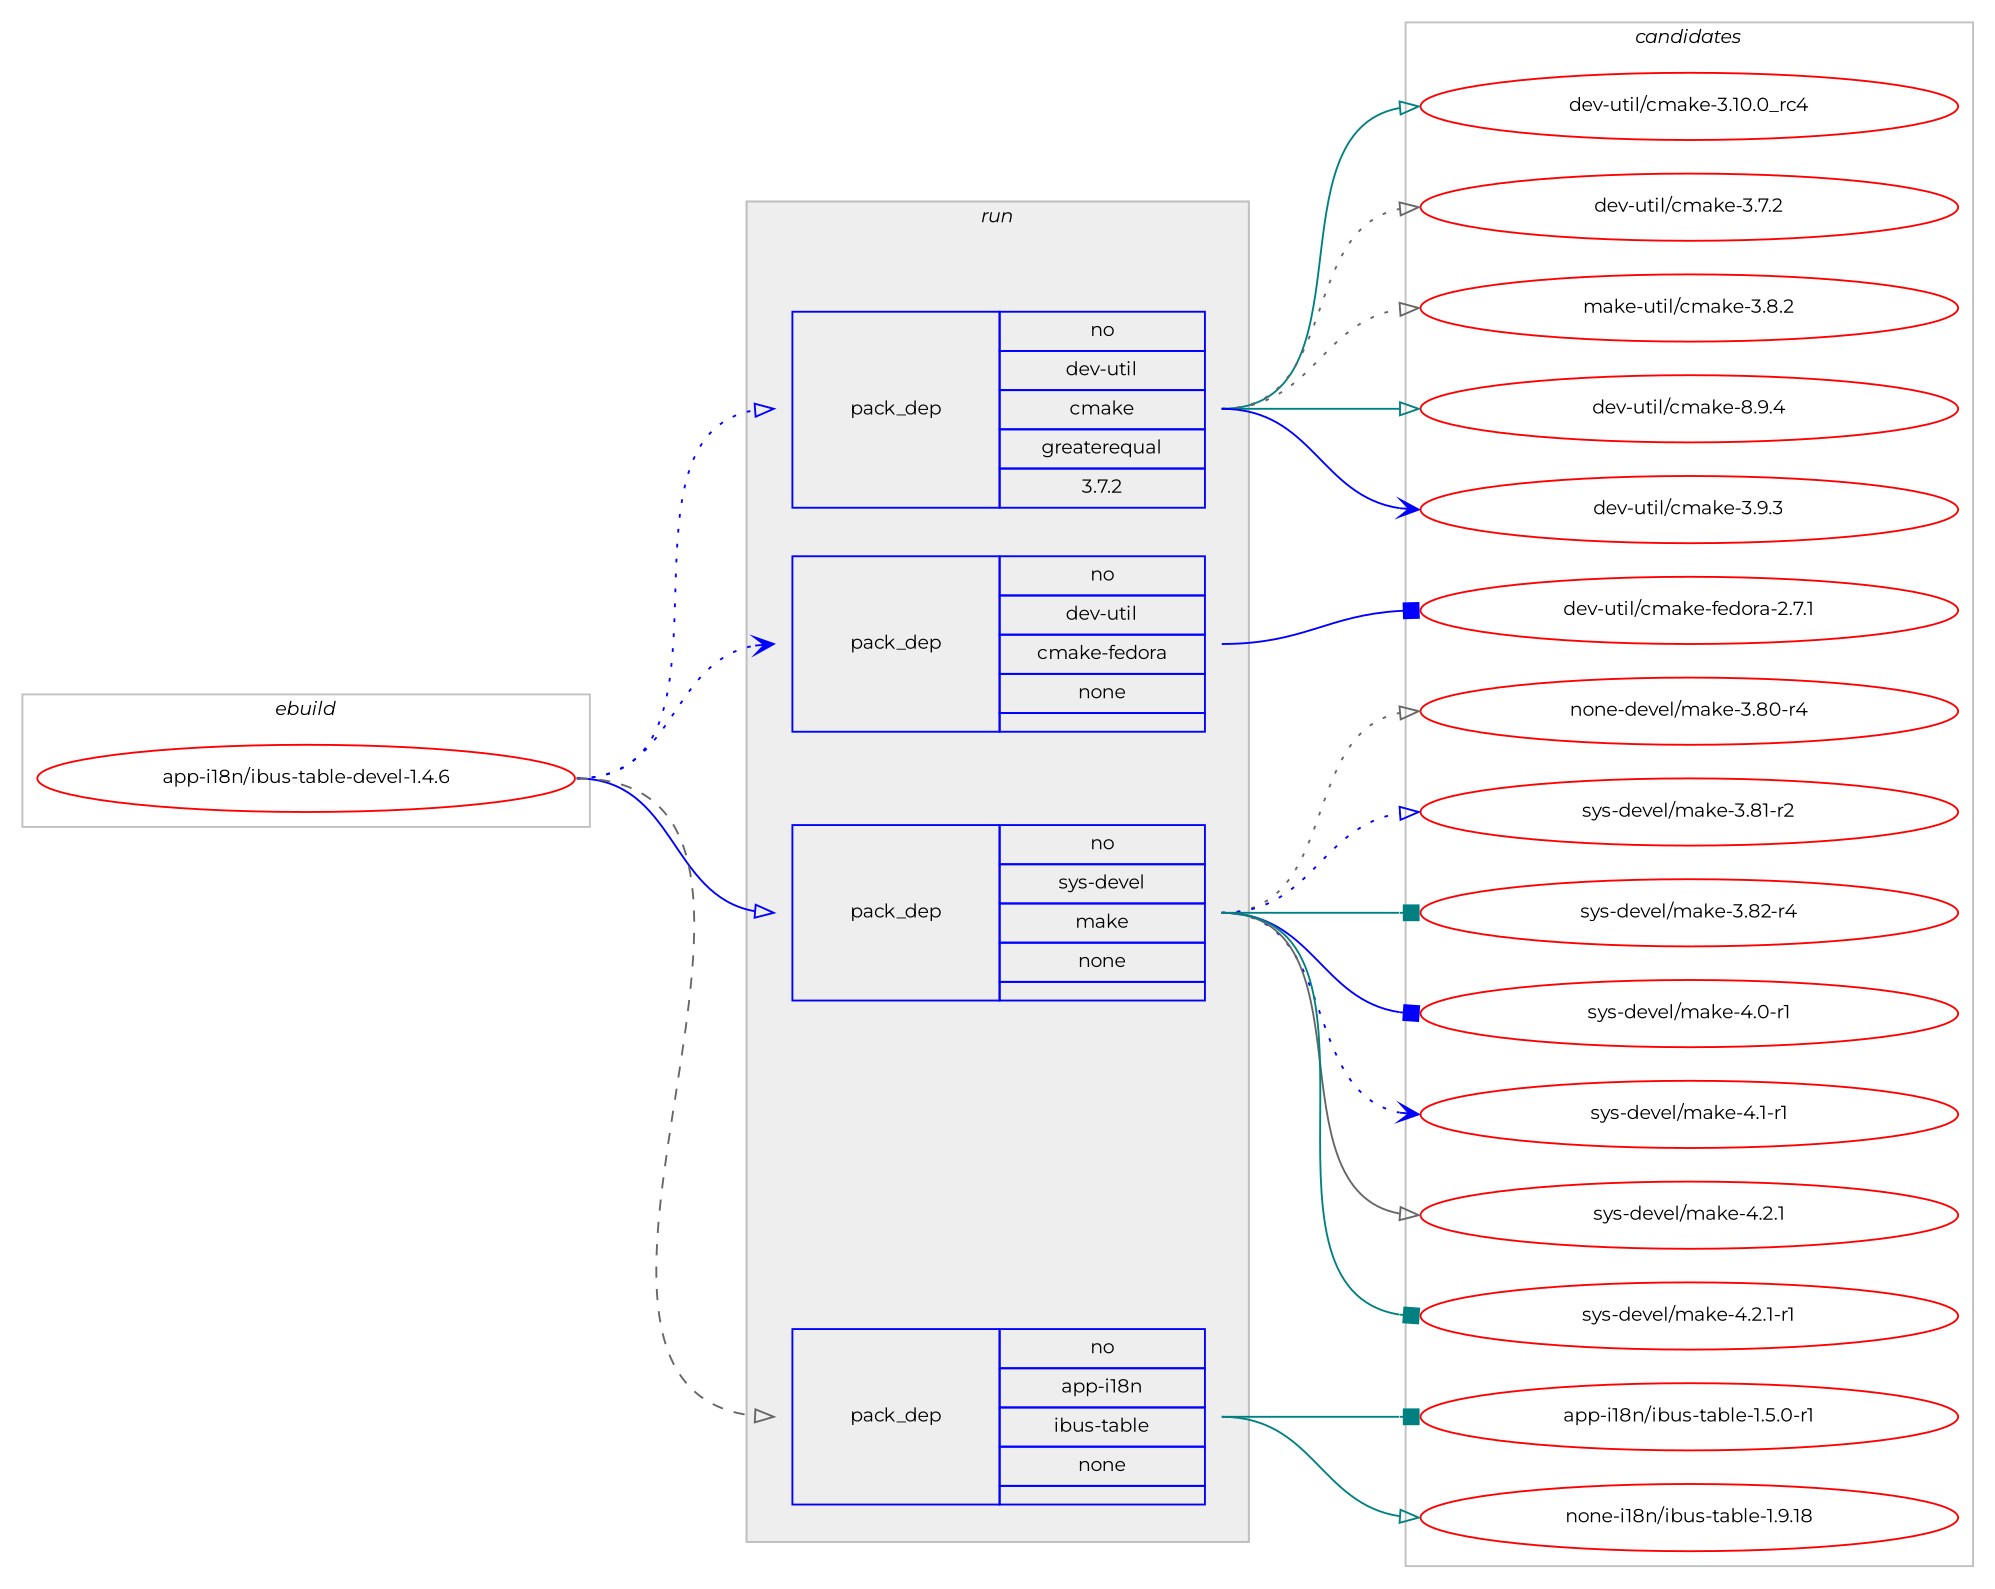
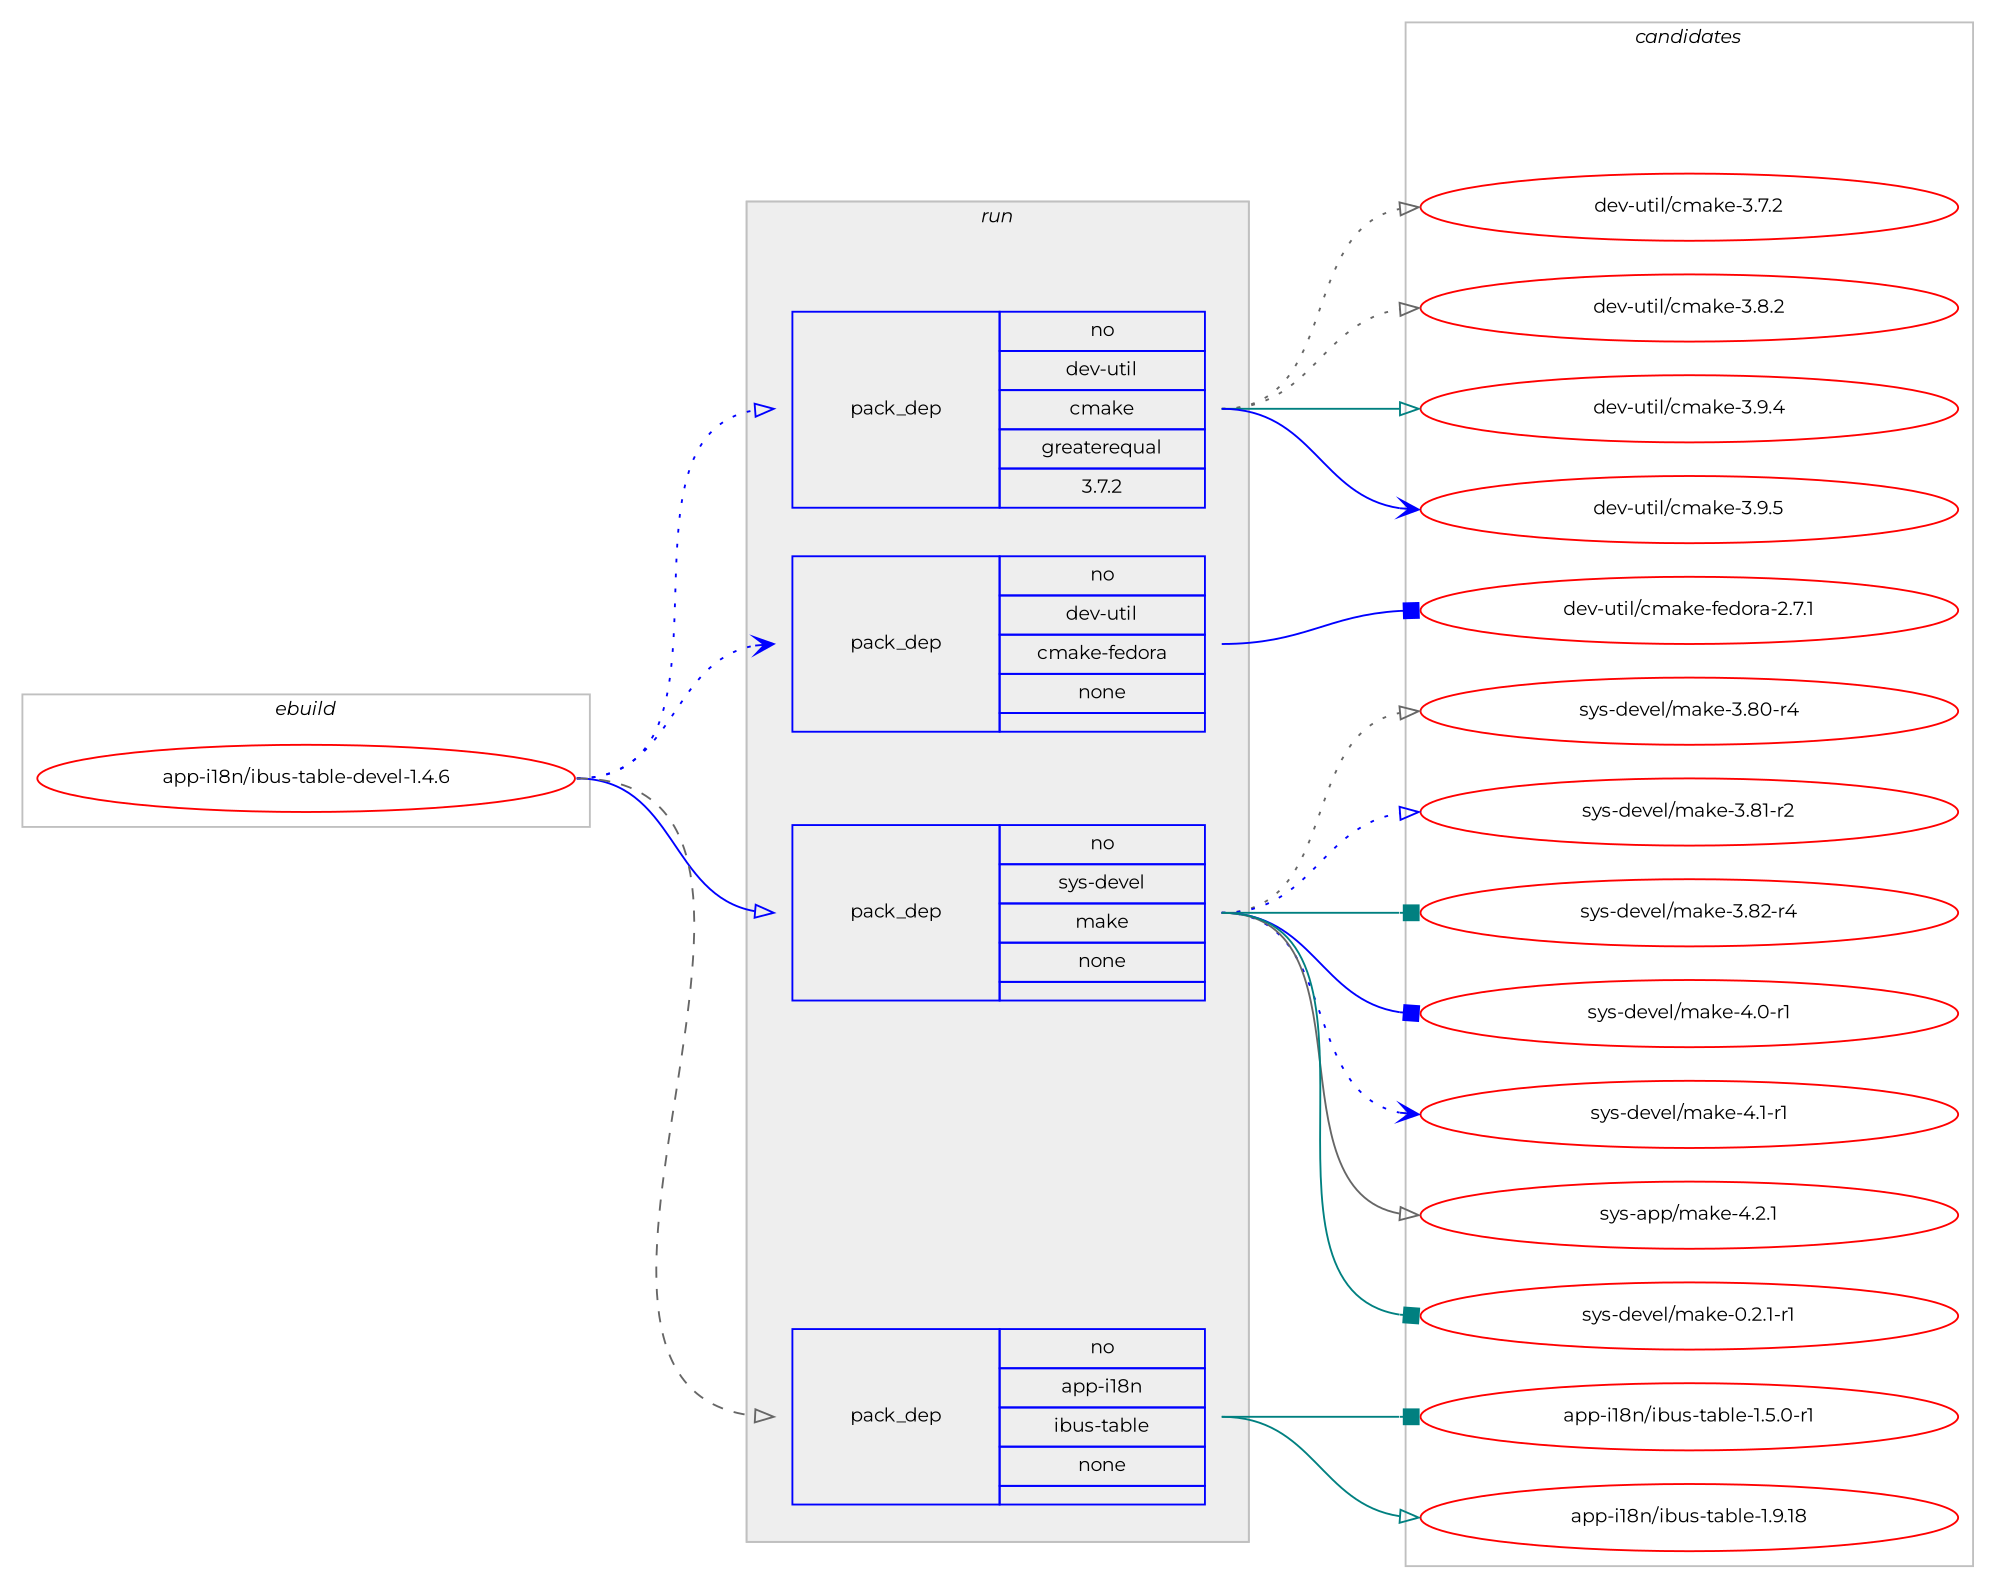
(1689, 106) -> none
(1689, 308) -> (1689, 308)
(1689, 409) -> (1689, 409)
(1689, 510) -> (1689, 510)
(1689, 711) -> (1689, 711)
(1689, 1215) -> (1689, 1215)
(1689, 1316) -> (1689, 1316)
(1689, 1518) -> (1689, 1518)
